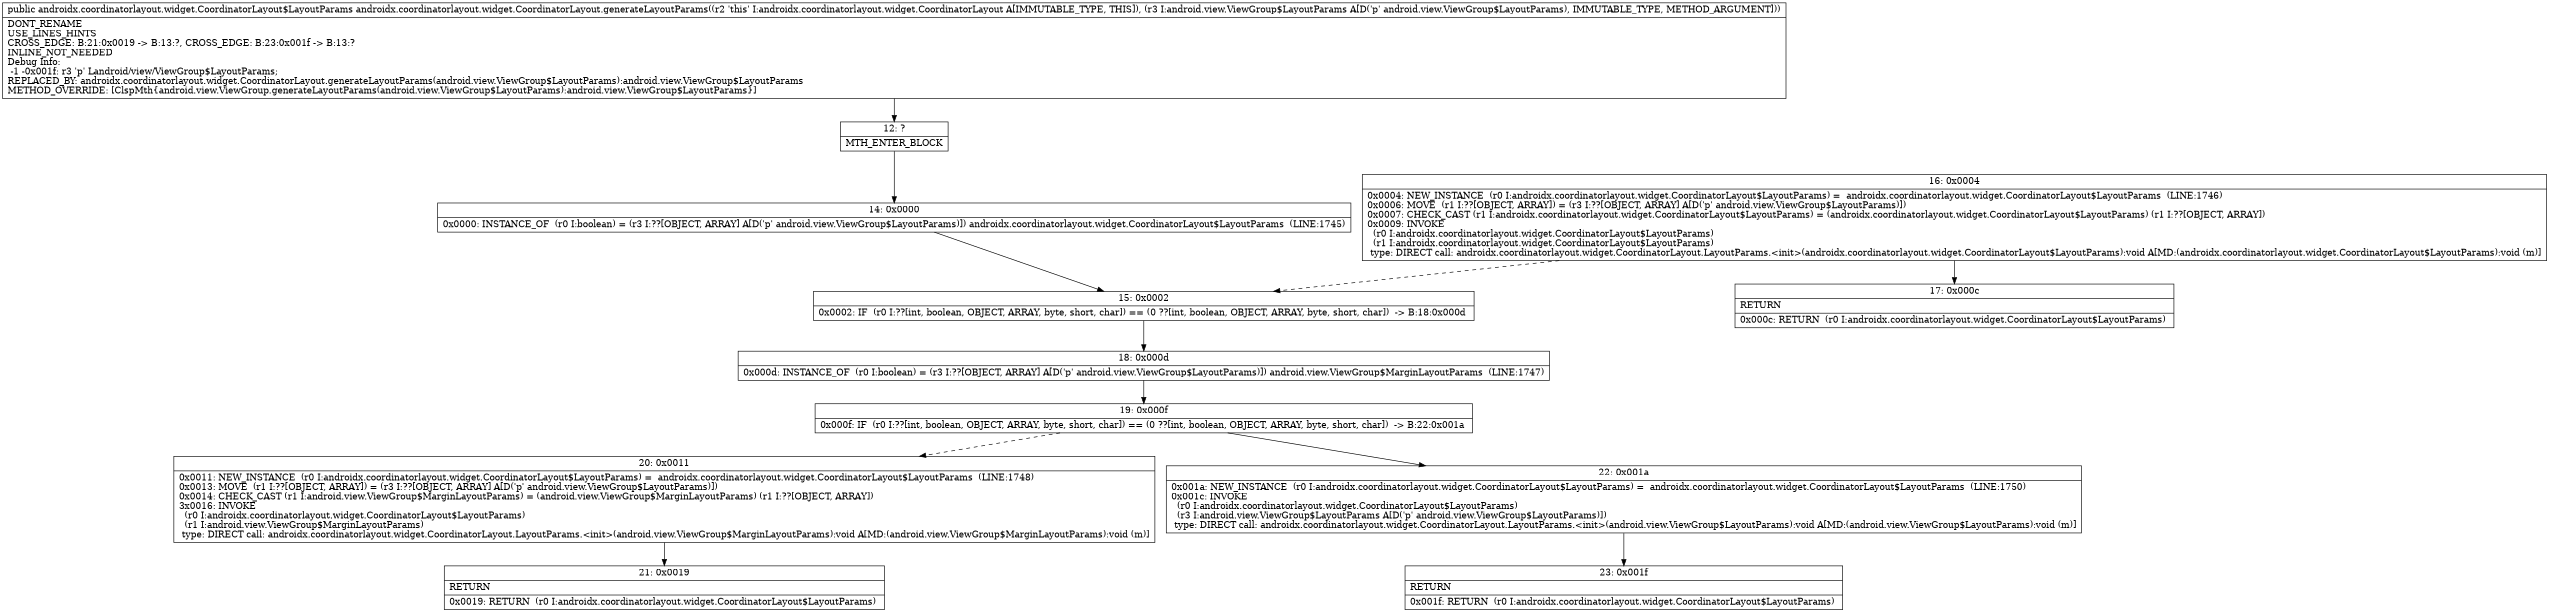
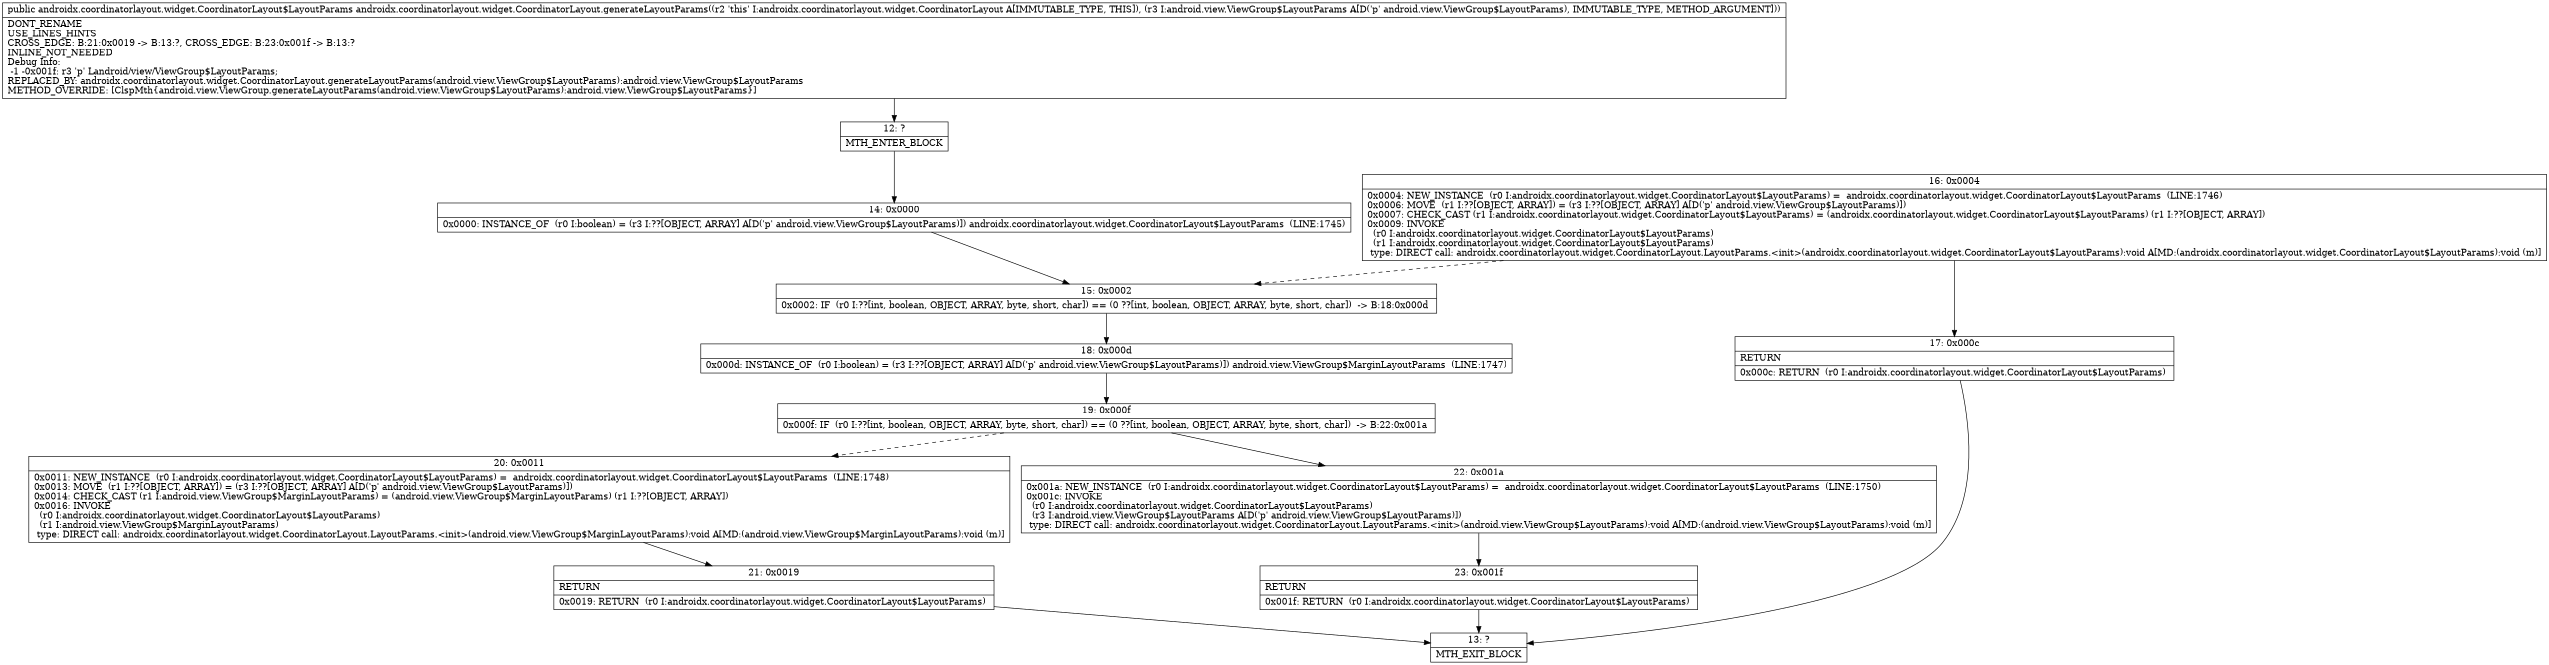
(220, 506) -> (75, 506)
none -> (1479, 648)
